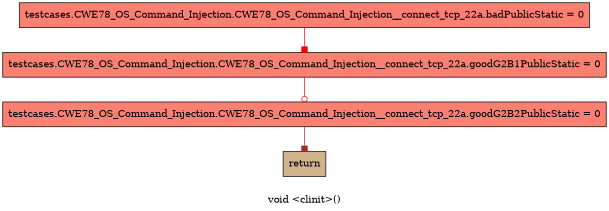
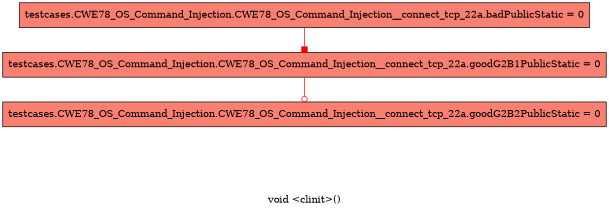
(304, 164) -> none
